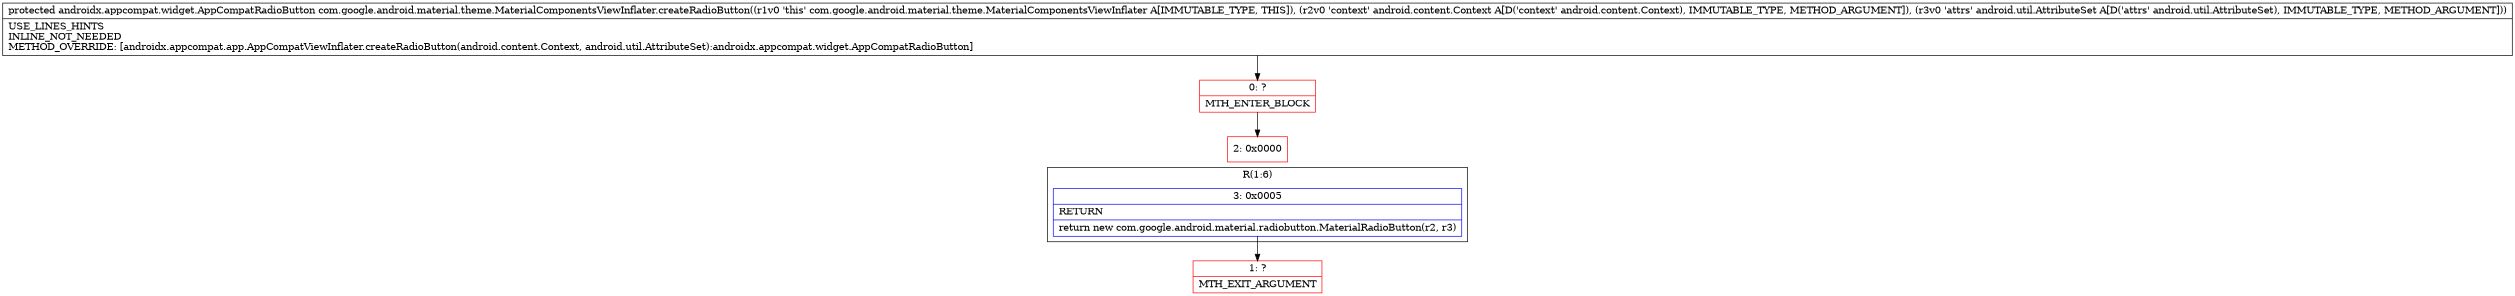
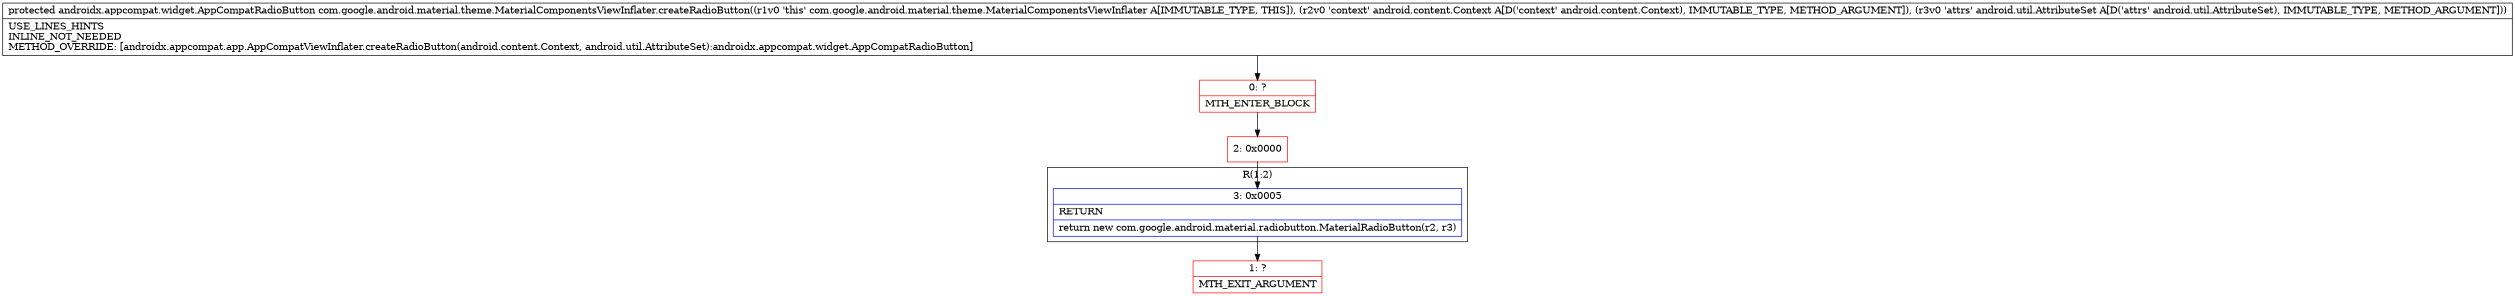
none -> (1258, 172)
(1258, 175) -> (1258, 175)
